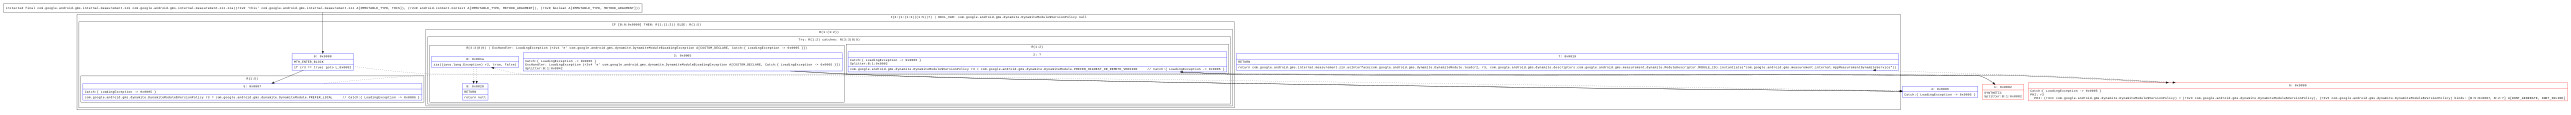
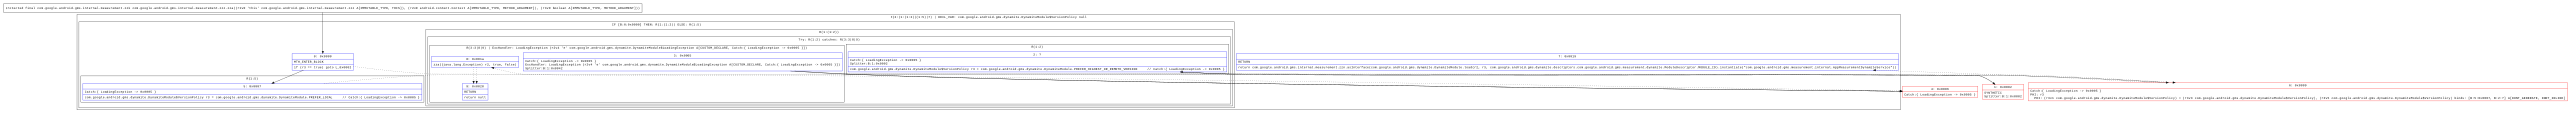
(1940, 92) -> (1940, 92)
